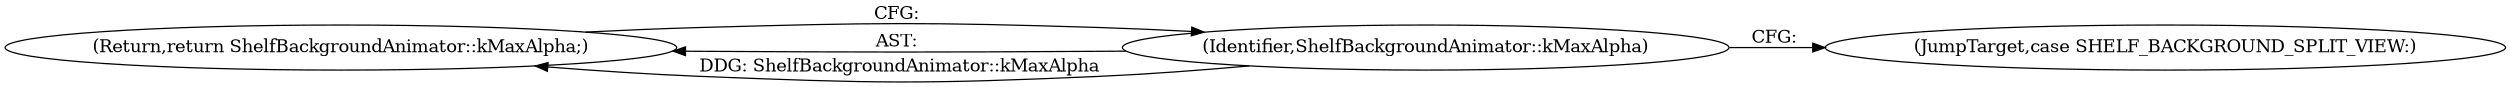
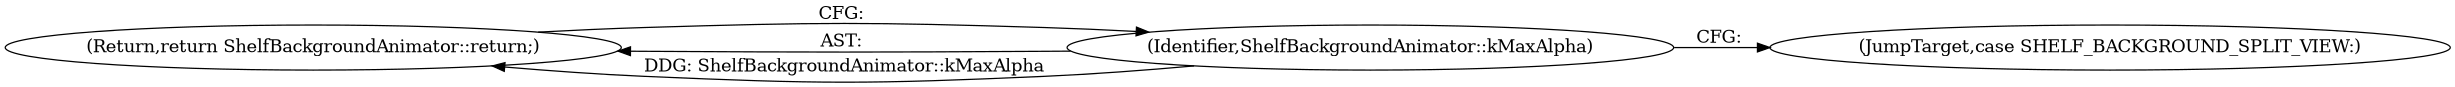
(341, 48) -> (313, 48)
